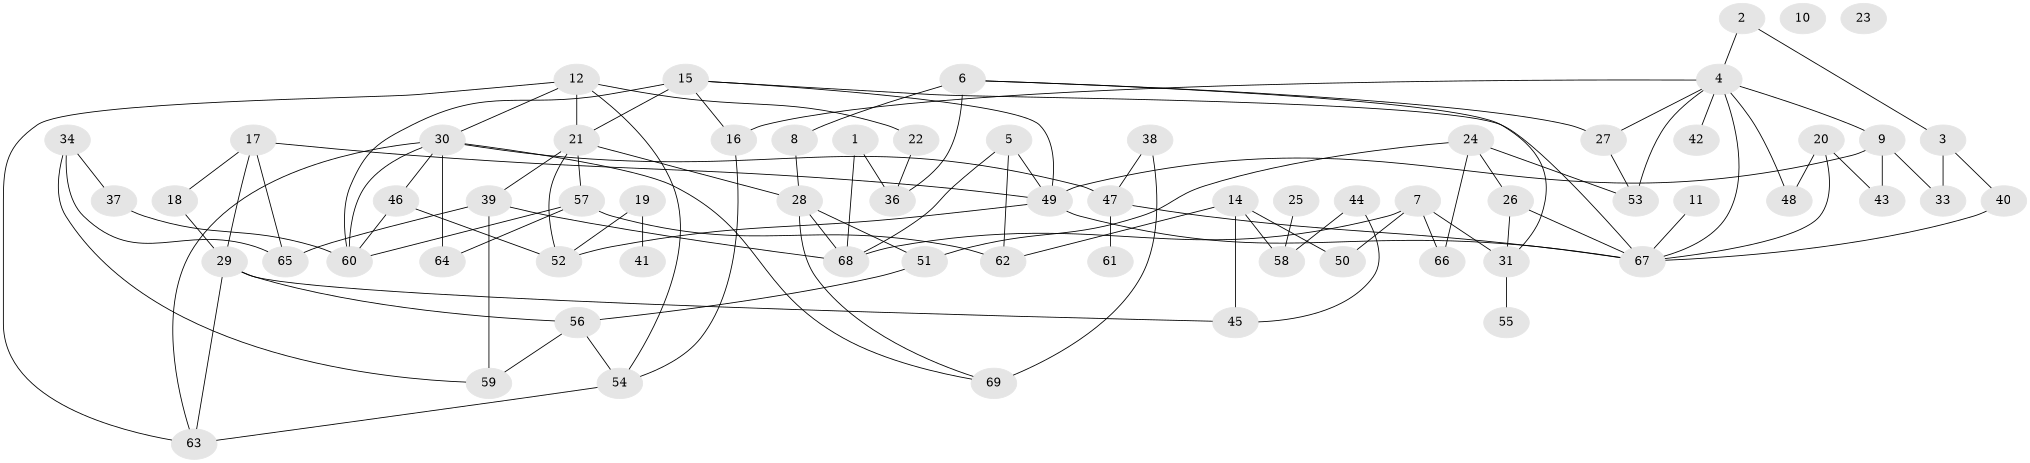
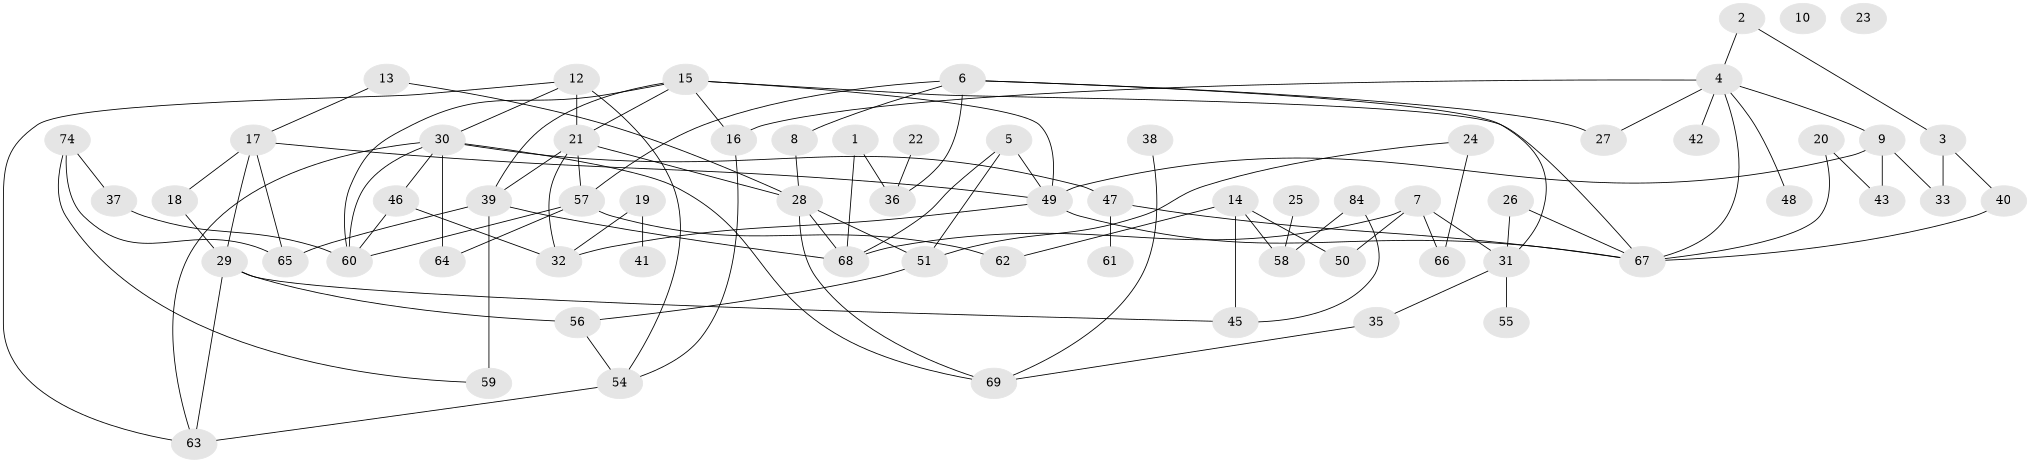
none -> (387, 79)
(749, 104) -> none
none -> (759, 108)
none -> (557, 118)
(68, 140) -> (68, 140)
(1489, 167) -> none
(1130, 171) -> none
(1805, 171) -> none
(1006, 201) -> (967, 201)
(1357, 201) -> (1357, 201)
(1636, 201) -> none
(1696, 201) -> none
(559, 262) -> (559, 262)
none -> (1376, 323)
(533, 353) -> none
